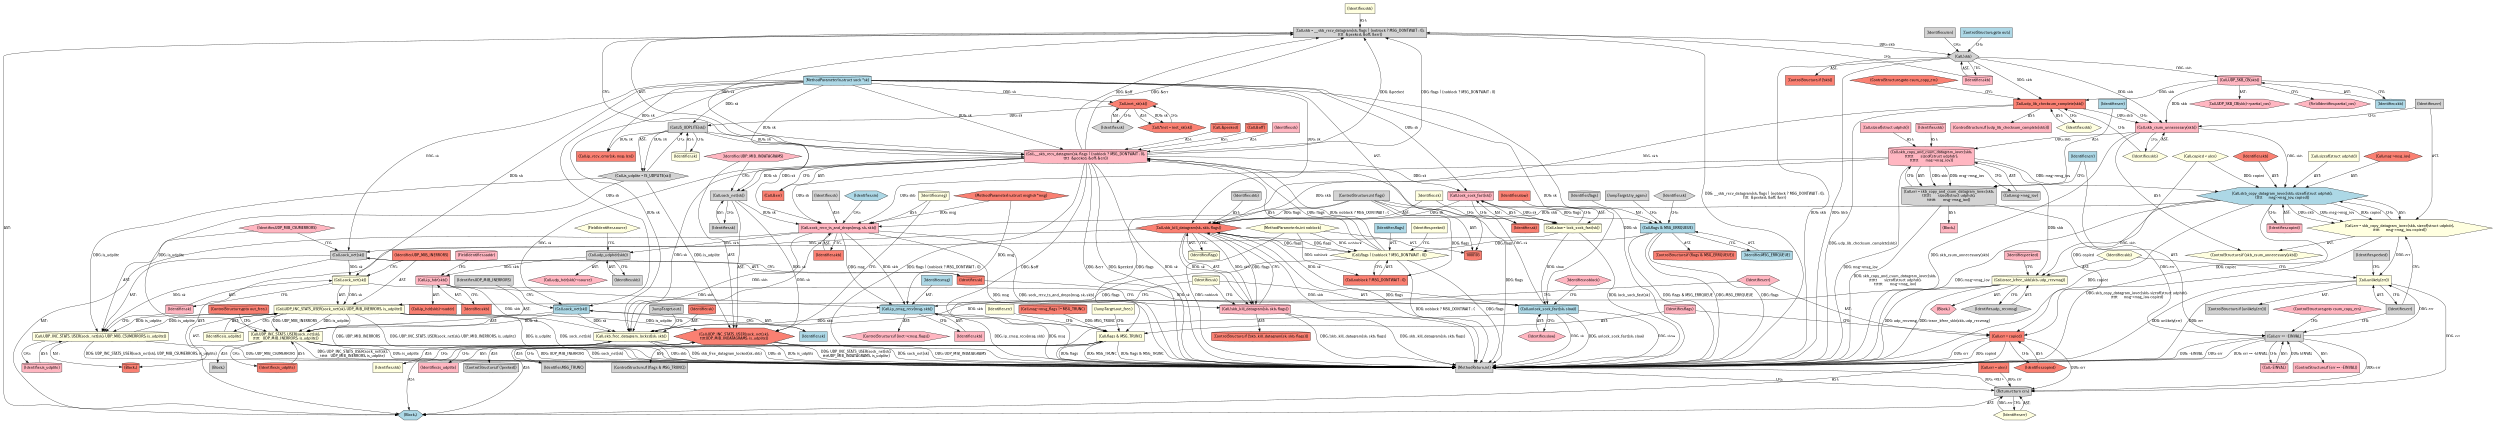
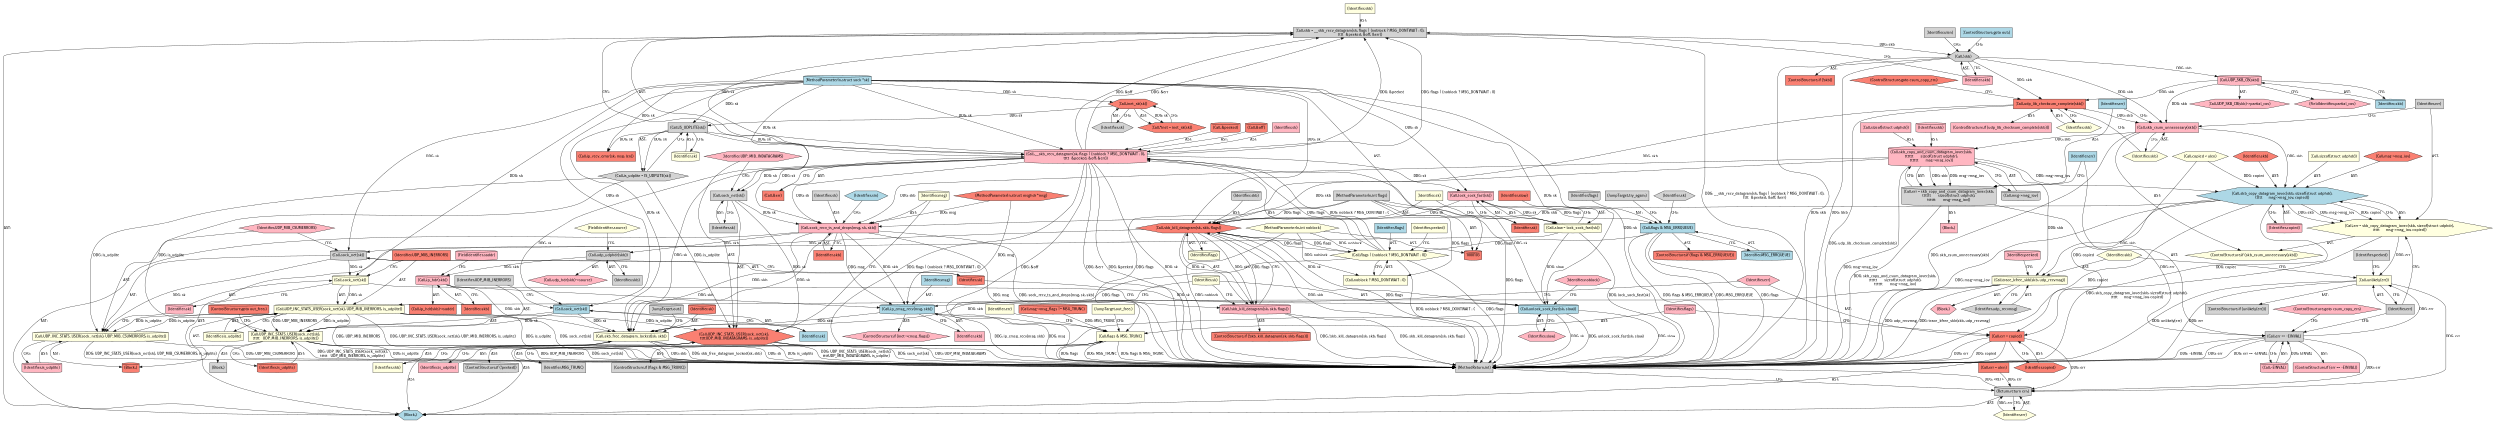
(1362, 196) -> (1362, 196)
(1376, 280) -> (1376, 280)
